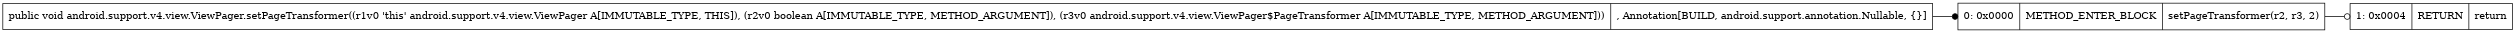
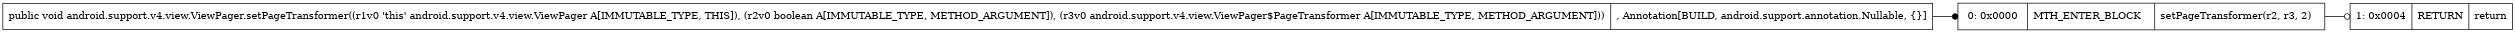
(2091, 16) -> (2087, 16)
